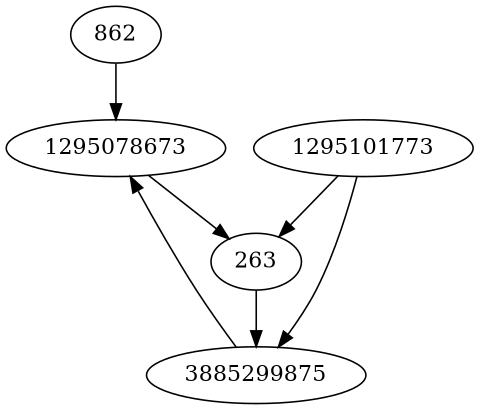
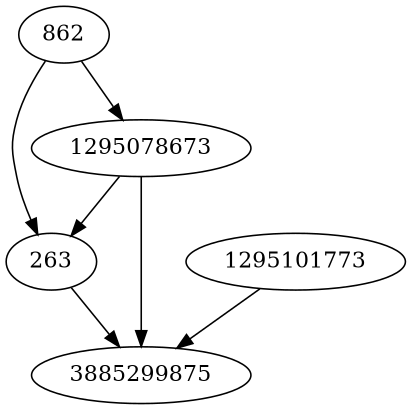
(314, 200) -> (13, 138)
(184, 271) -> (141, 254)
